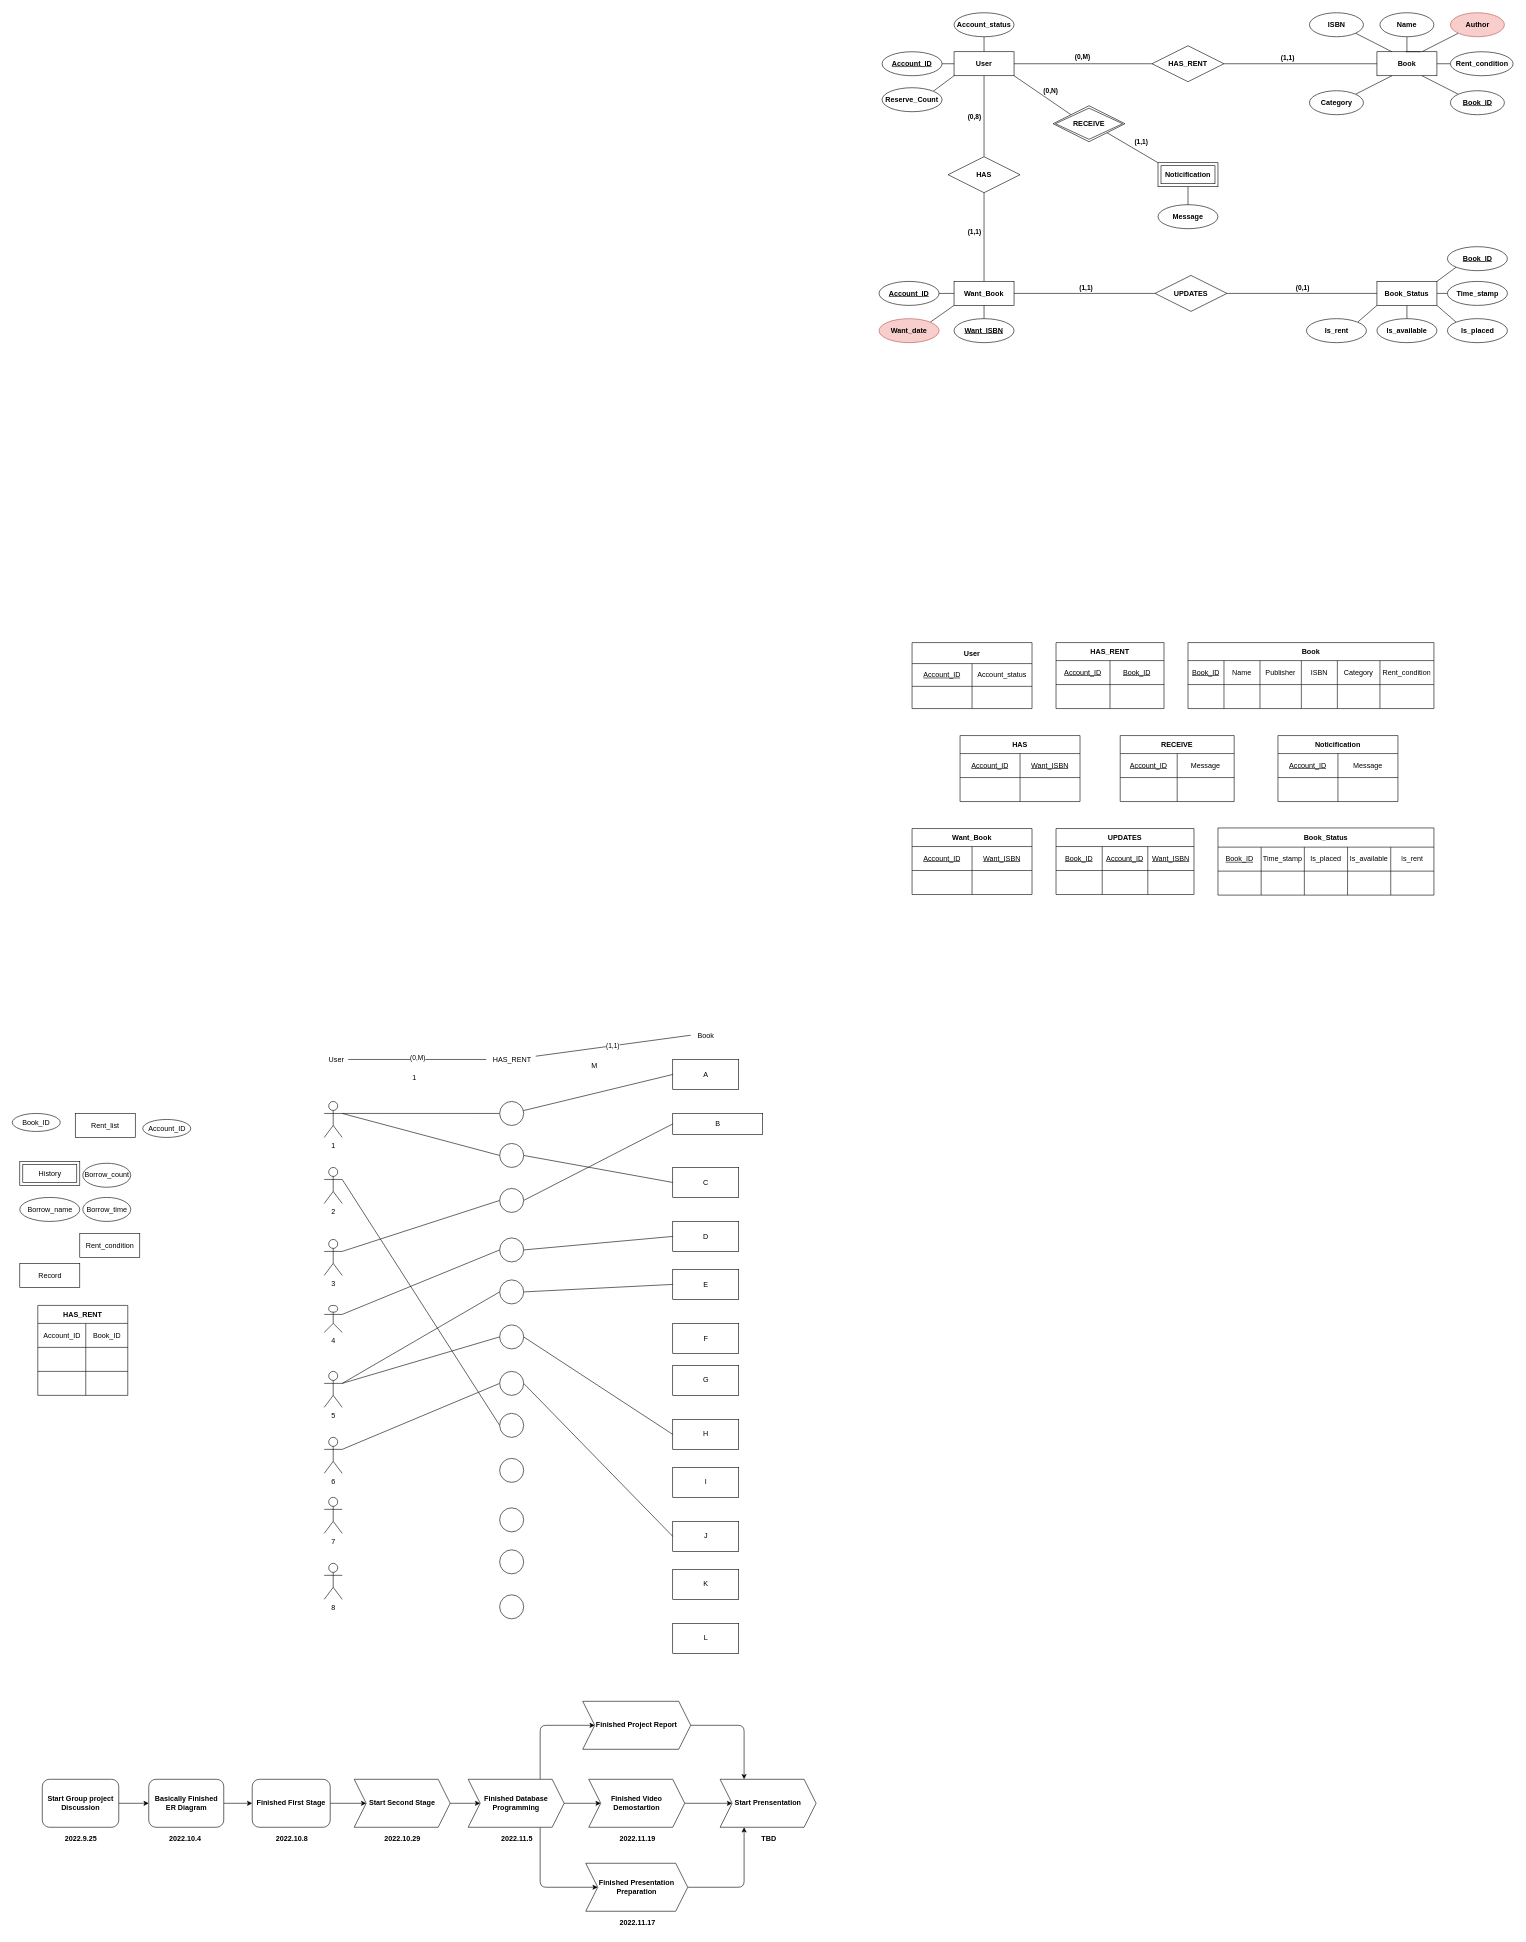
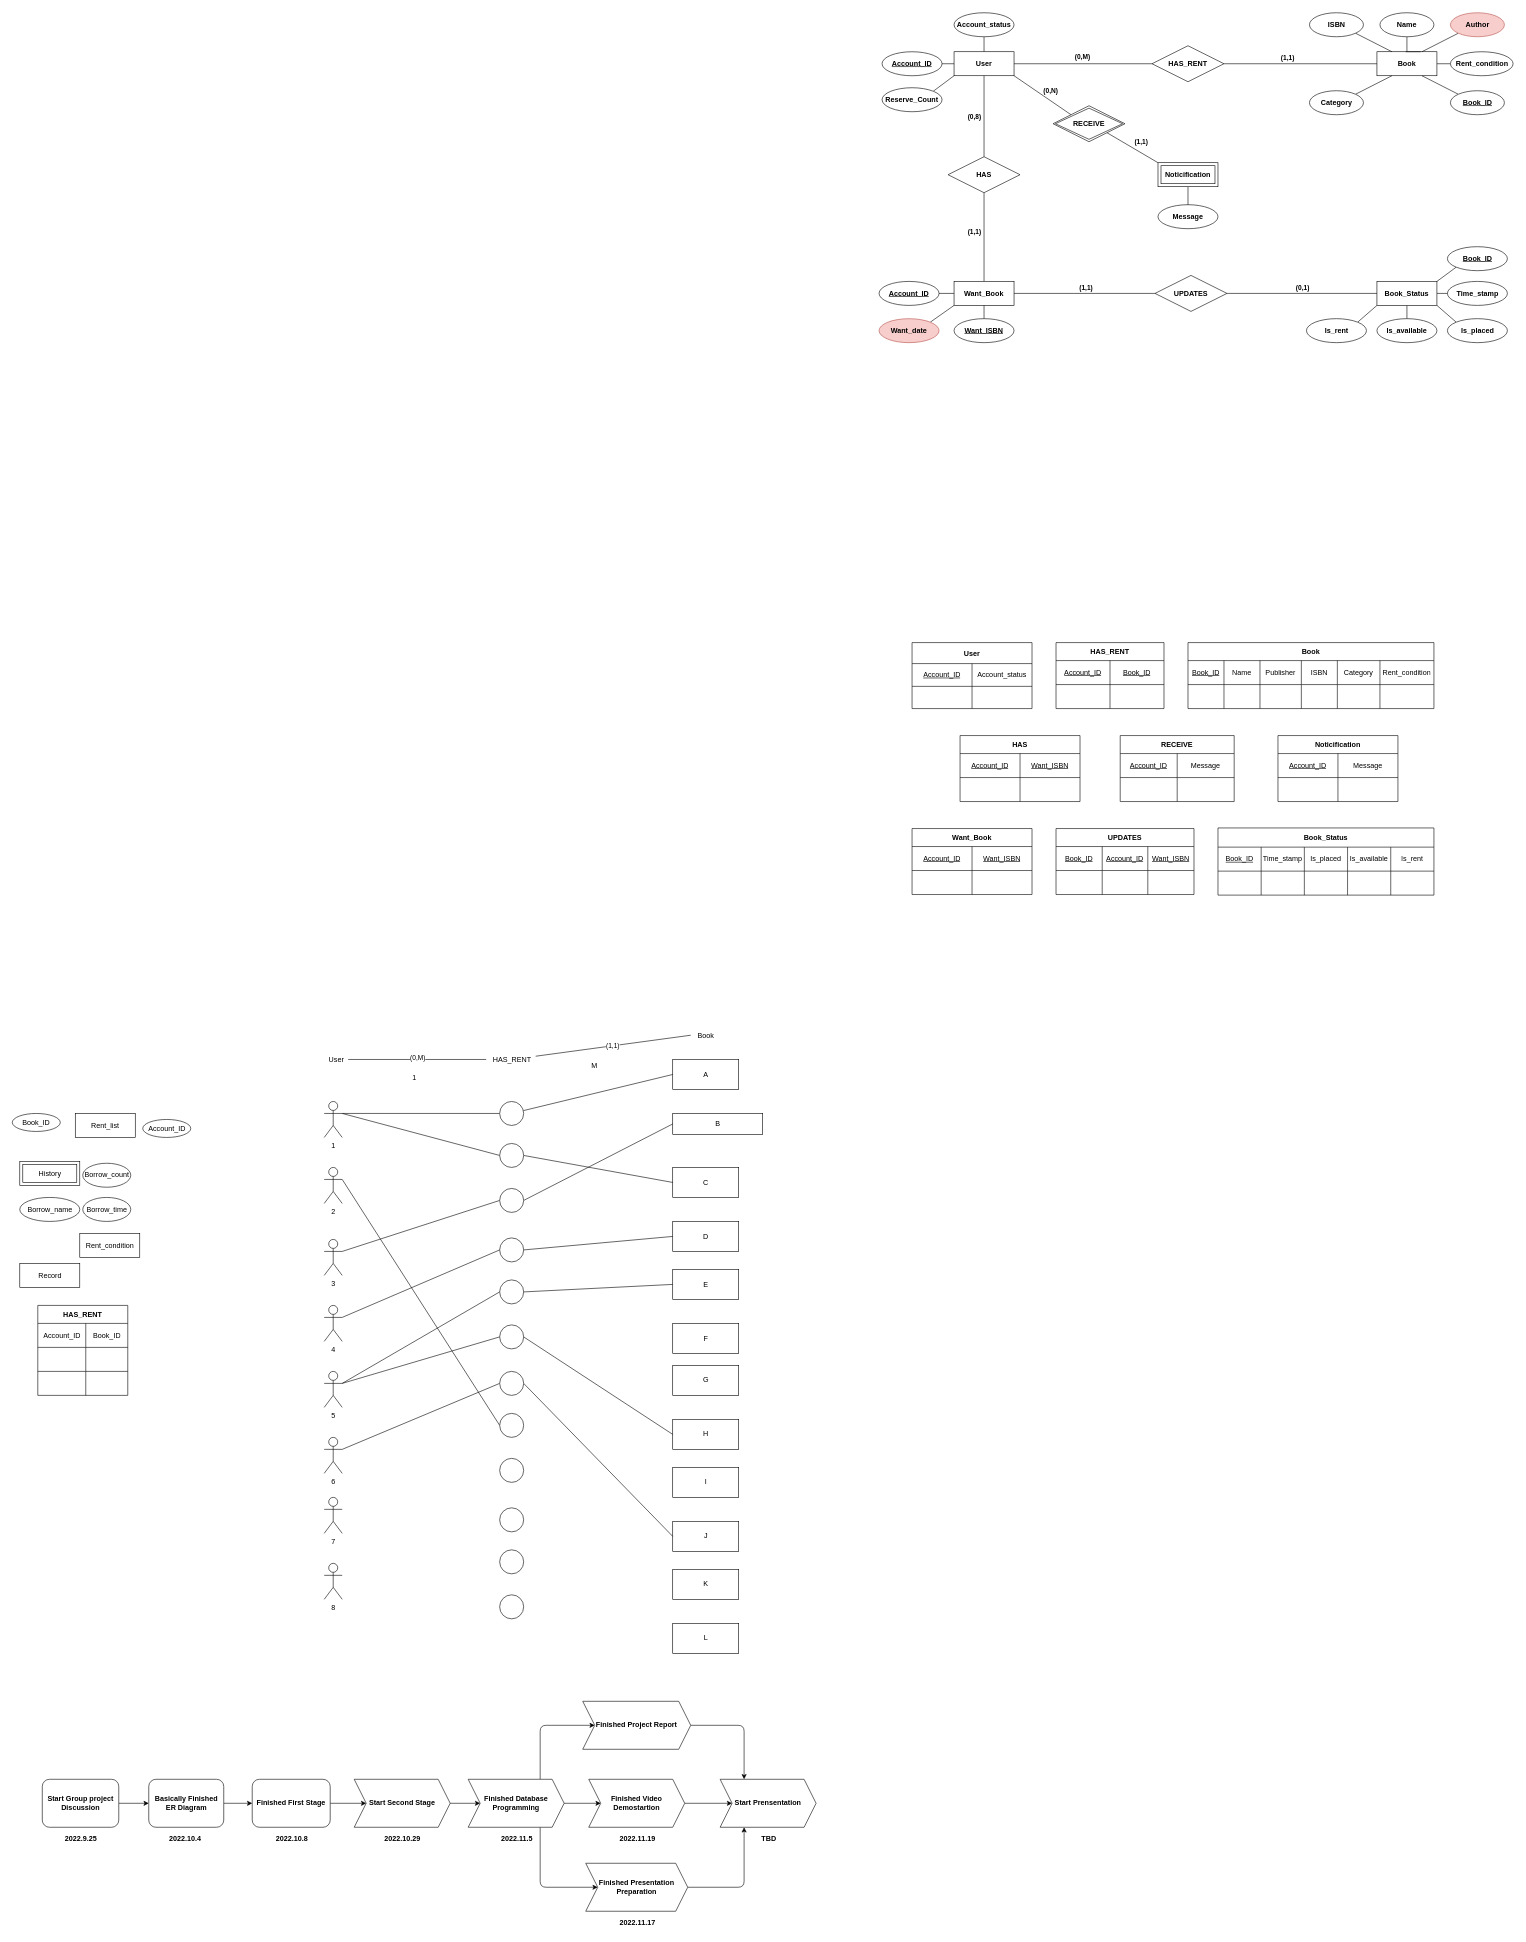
(333, 1319) -> (333, 1323)
